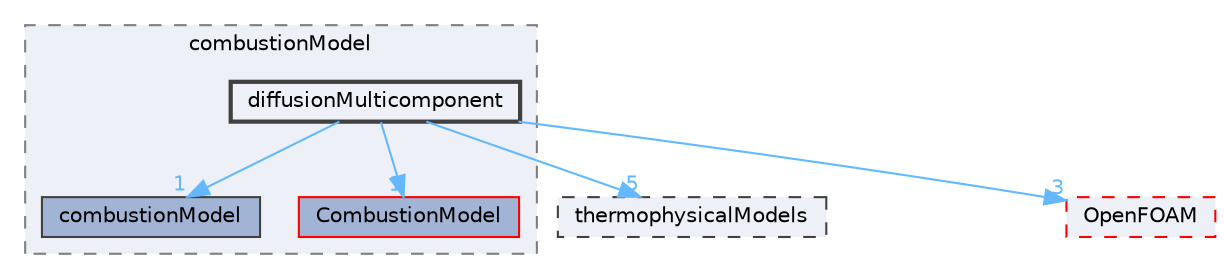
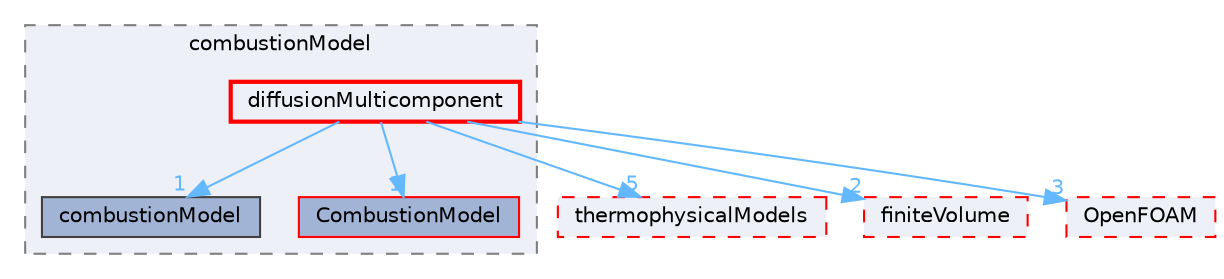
(375, 102) -> (375, 102)
(692, 217) -> (692, 217)
none -> (946, 217)
